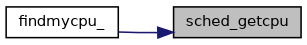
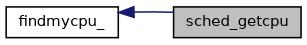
(138, 33) -> (154, 12)
